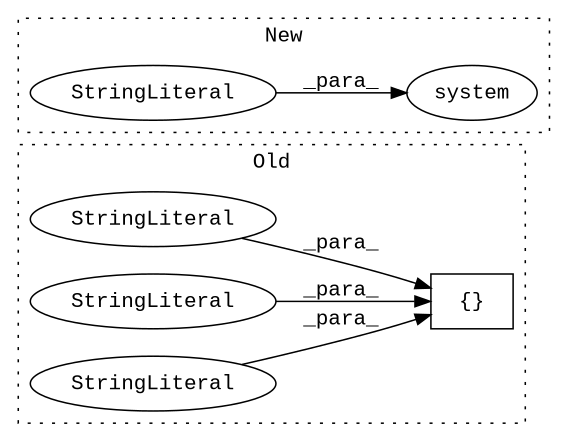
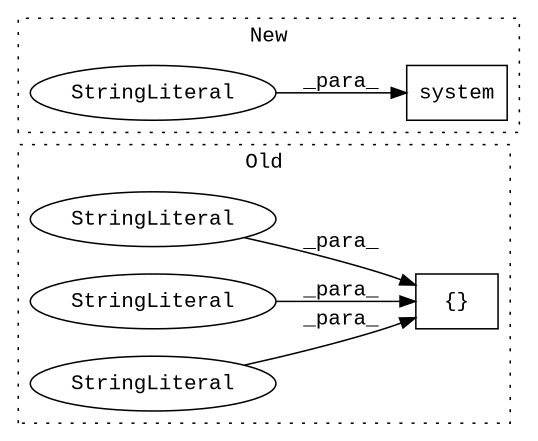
(472, 93) -> (457, 93)
